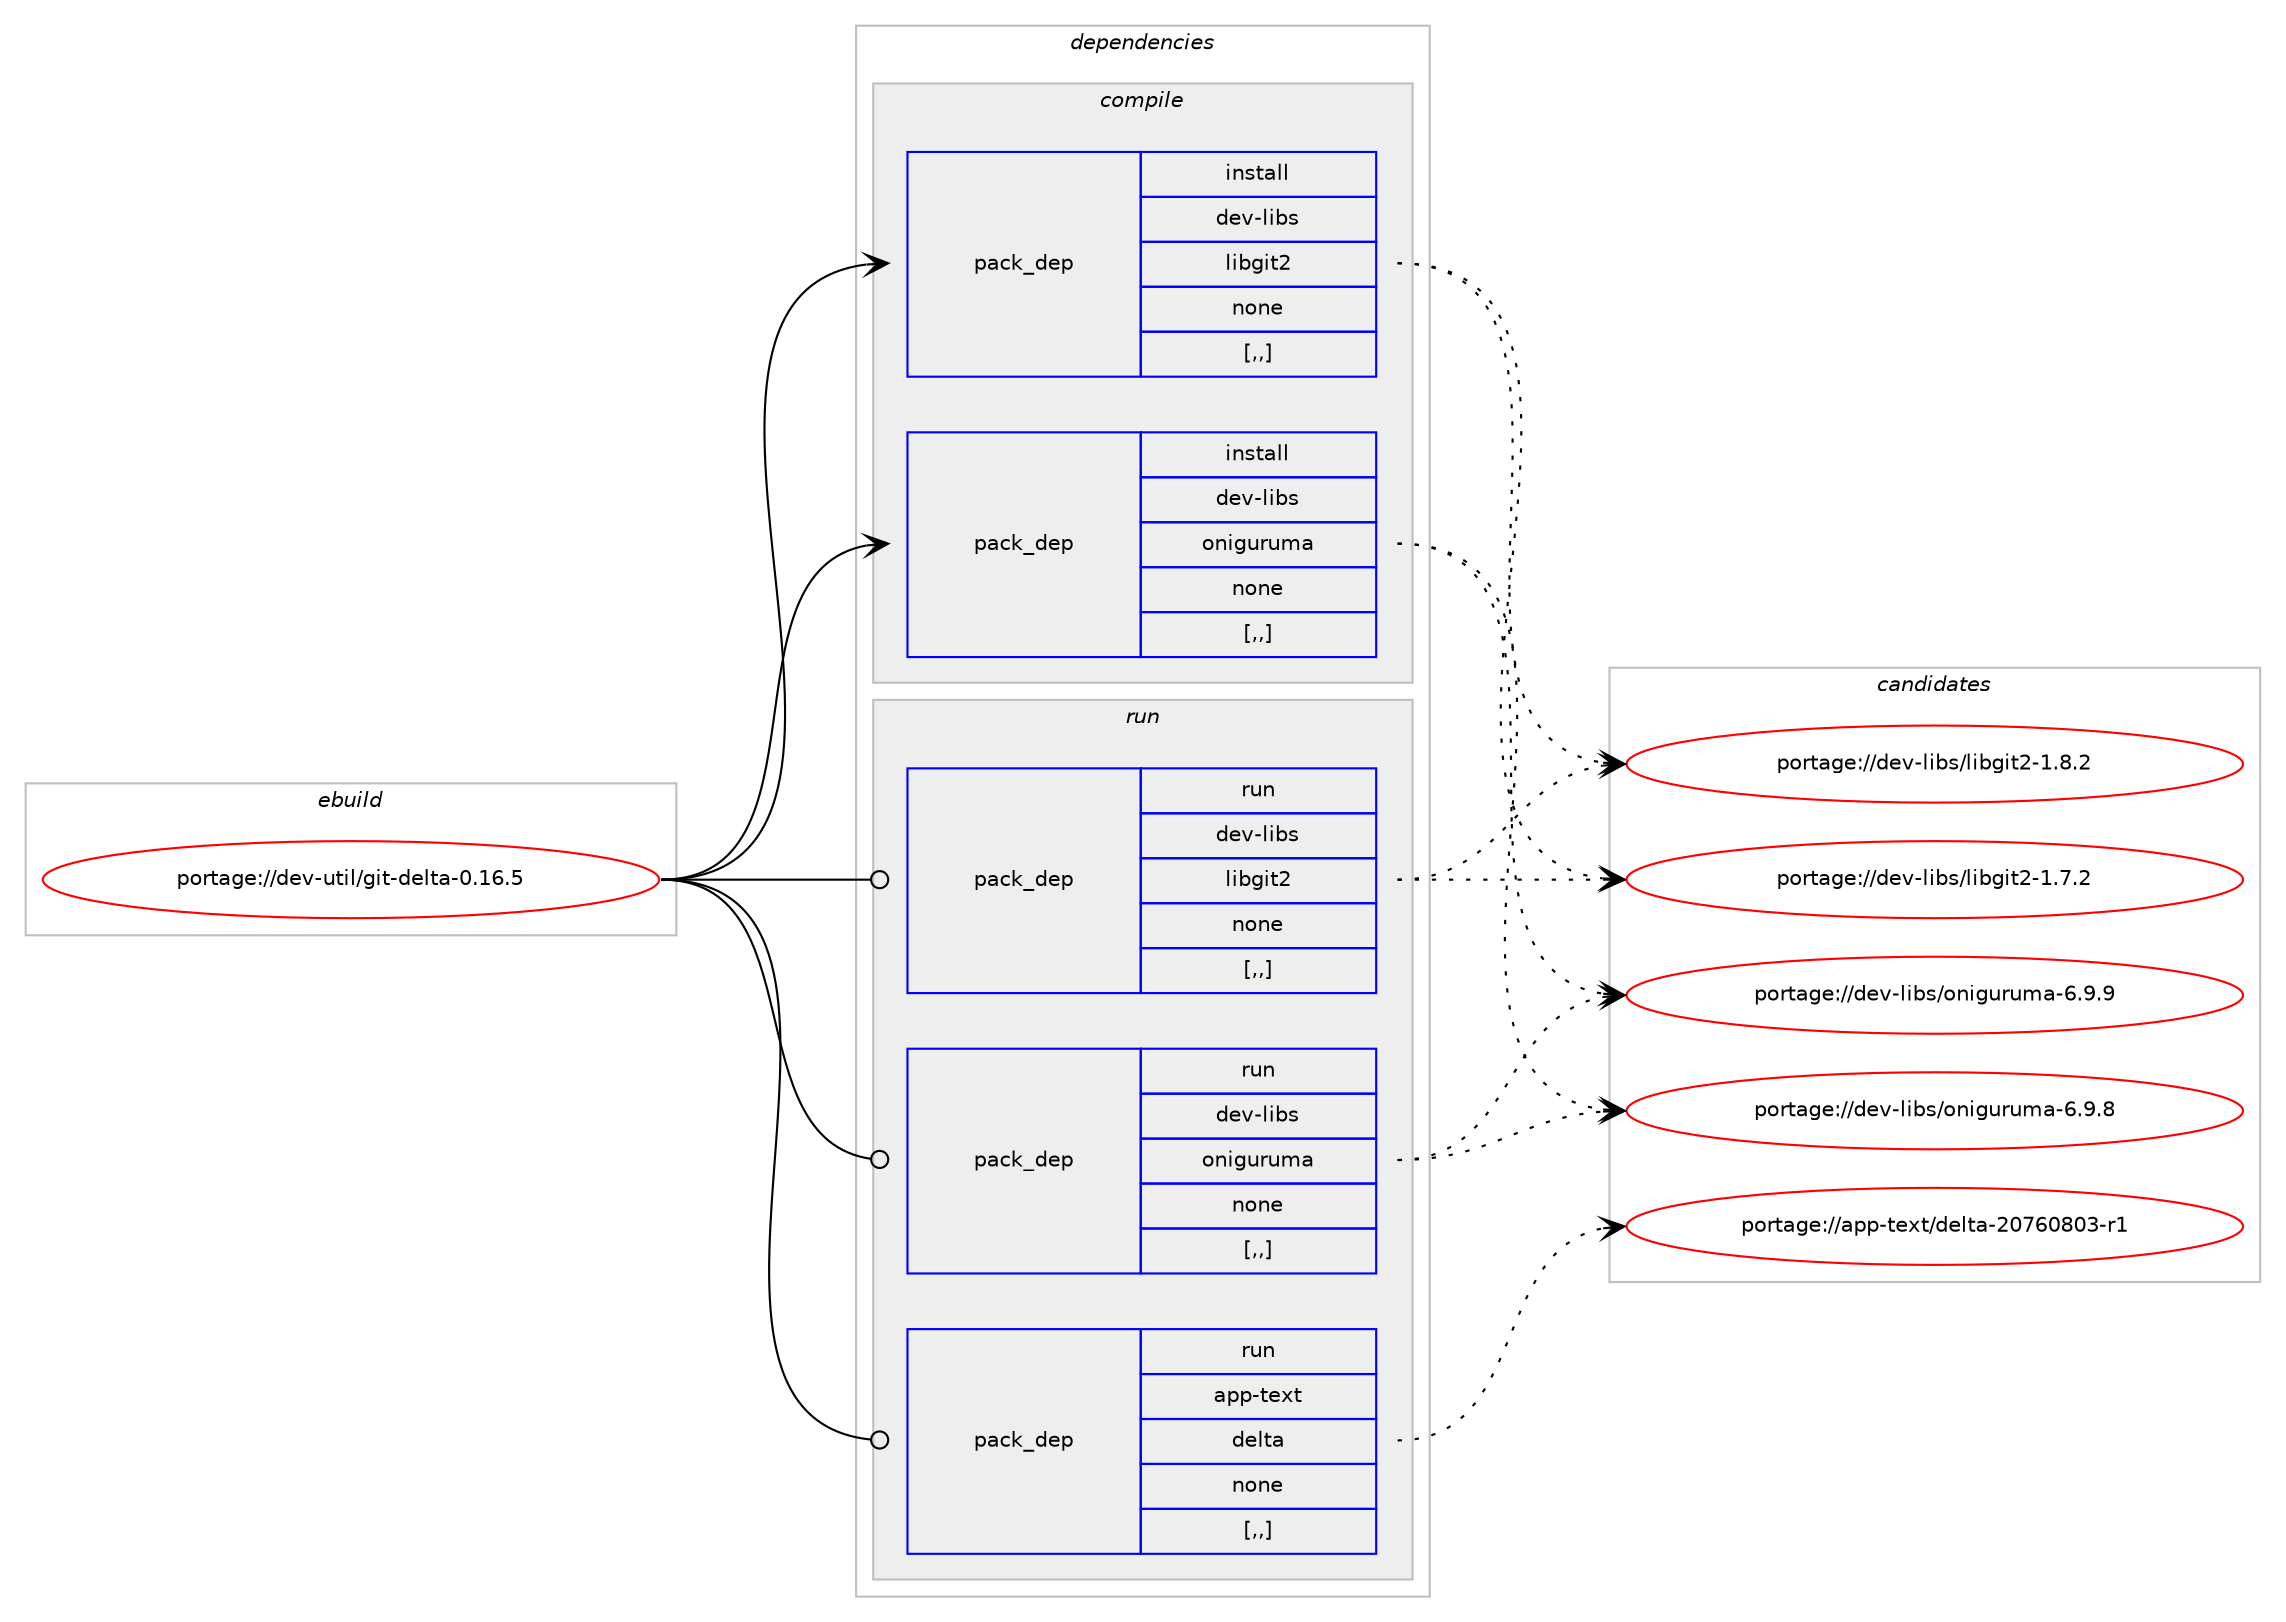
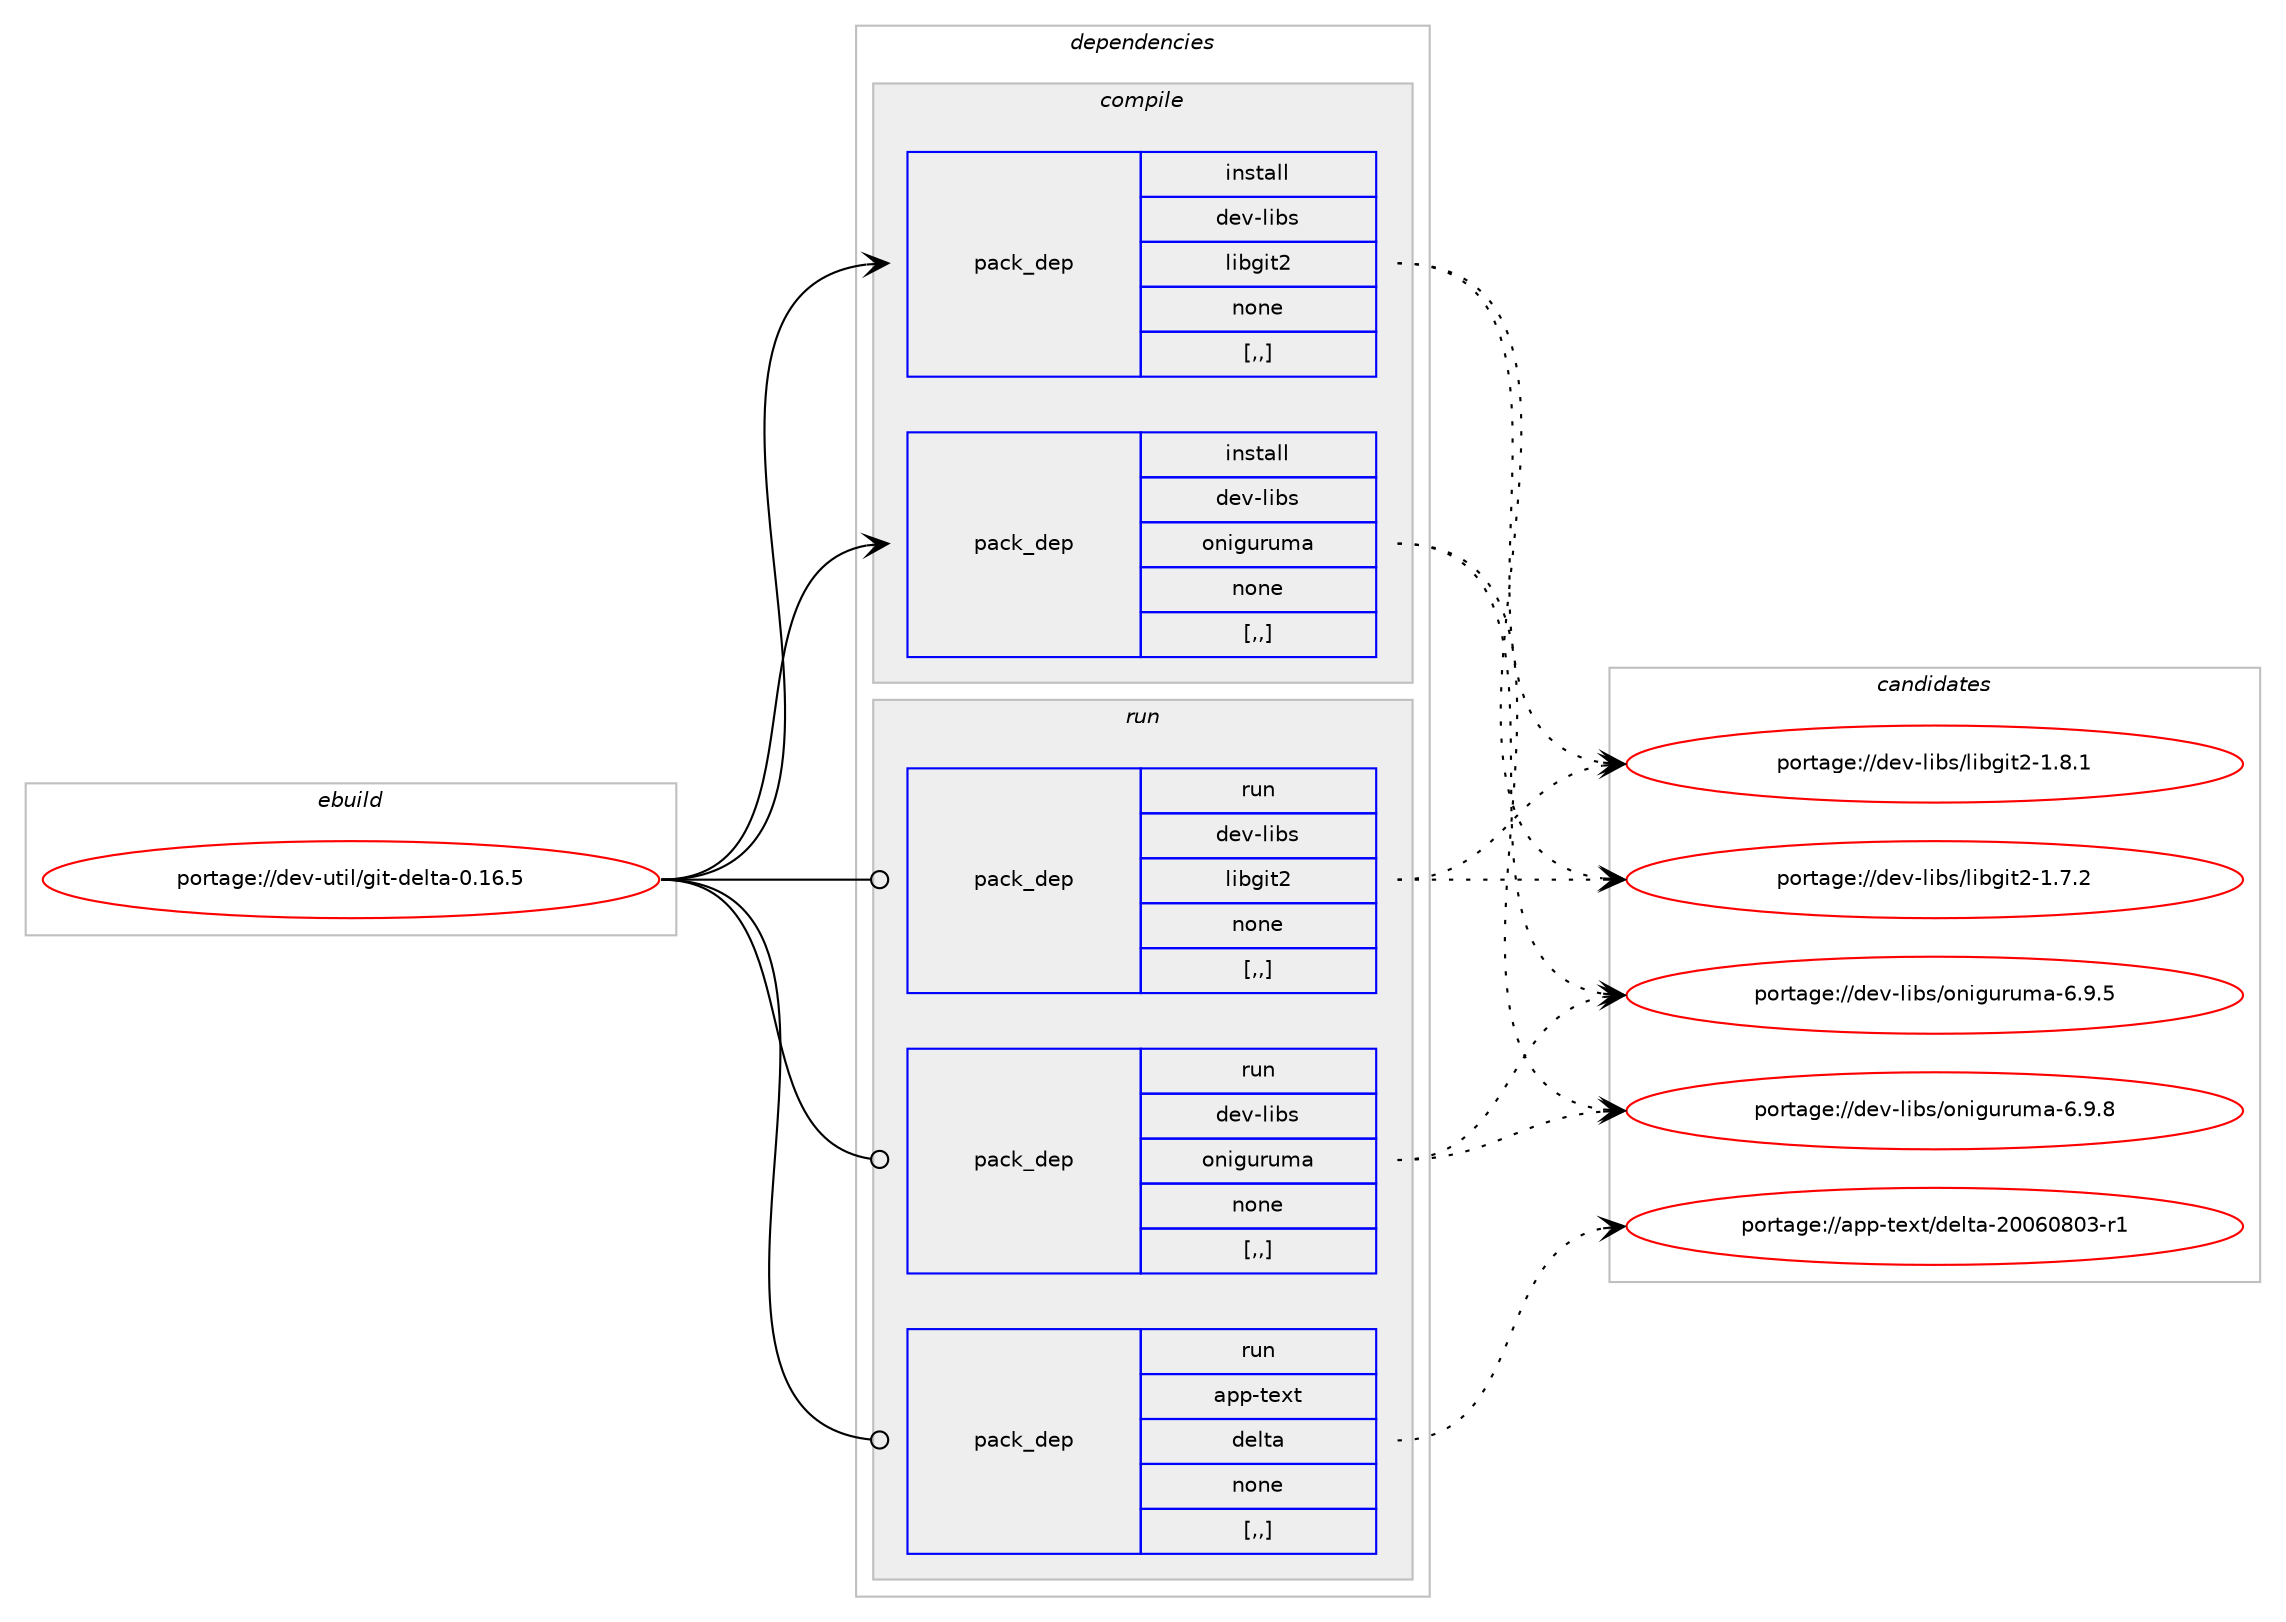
(1935, 764) -> (1935, 764)
(1935, 995) -> (1935, 995)
(1935, 1226) -> (1935, 1226)
